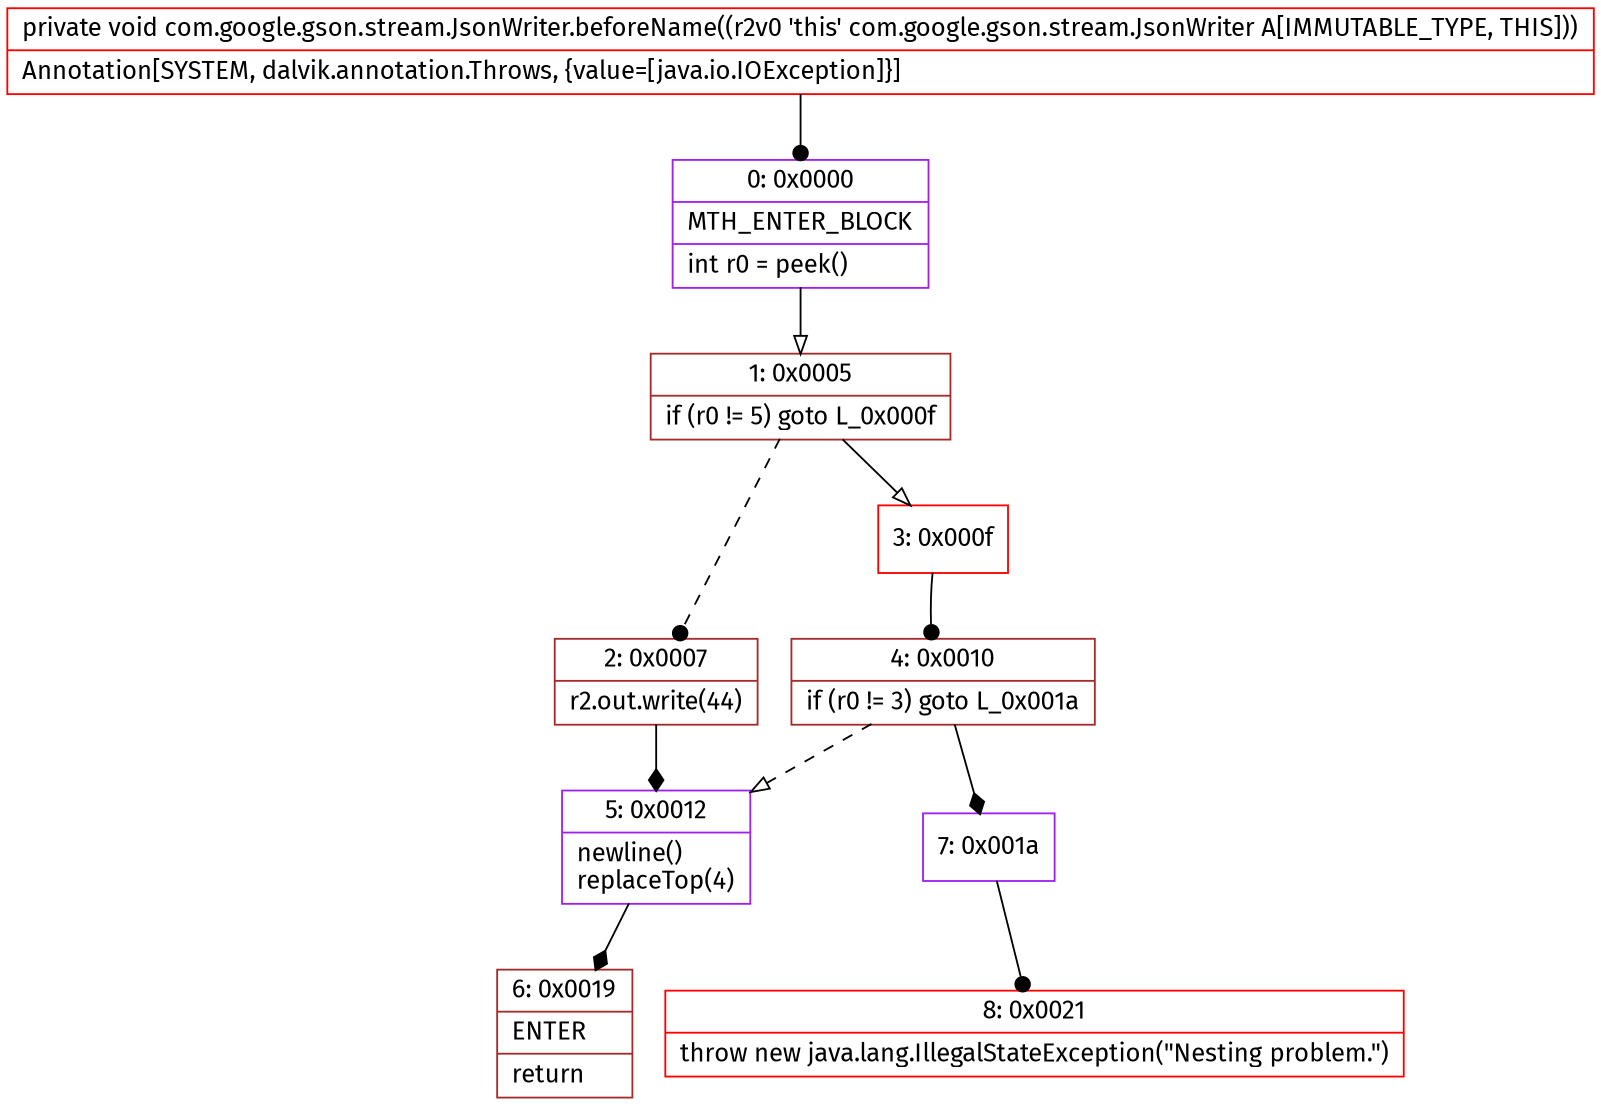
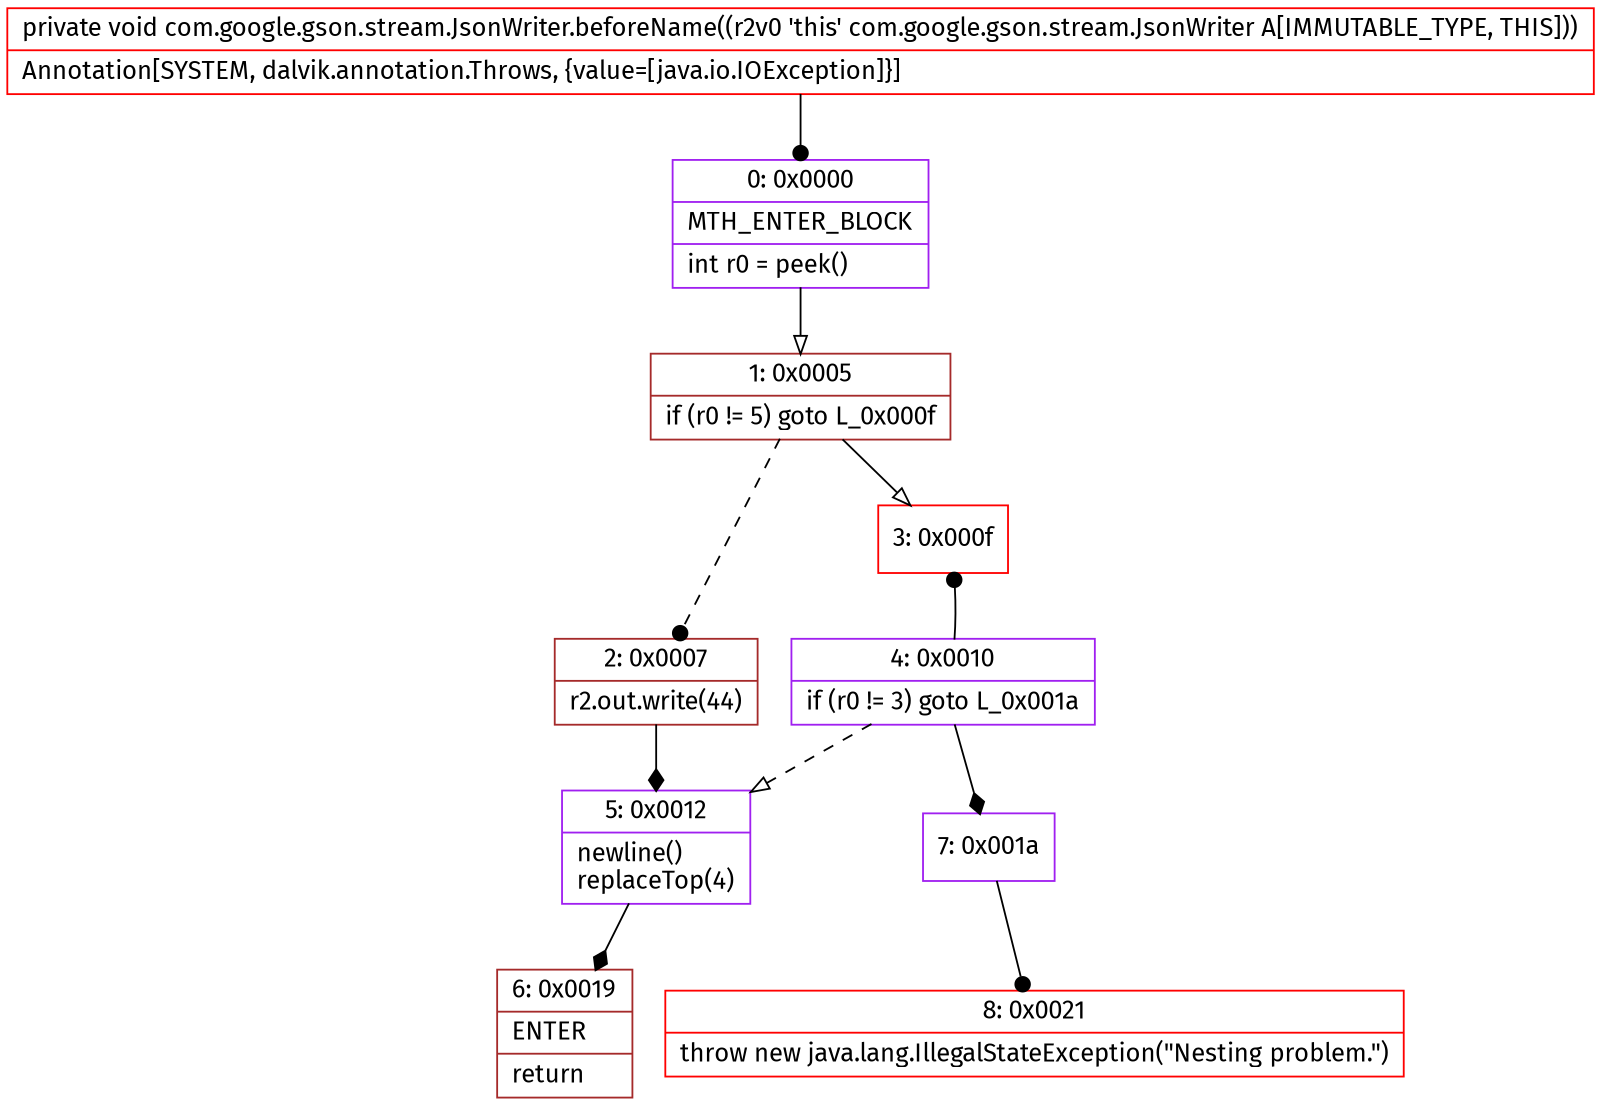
(931, 598) -> (955, 613)
(943, 682) -> (943, 682)
